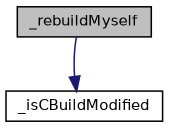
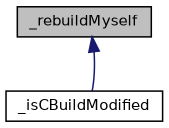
(74, 57) -> (94, 72)
